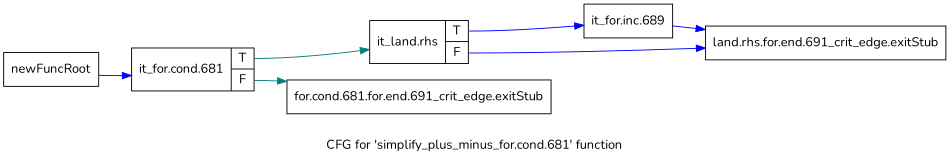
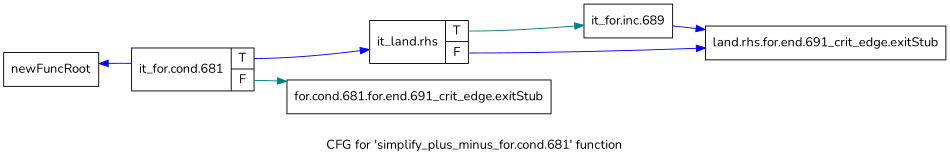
(522, 30) -> (522, 30)
(307, 56) -> (307, 56)
(111, 76) -> (120, 63)
